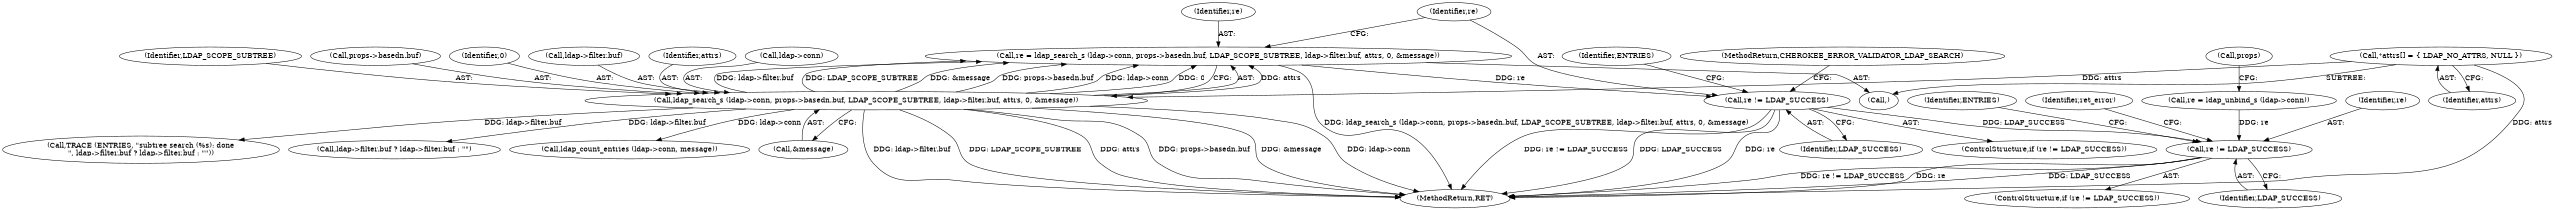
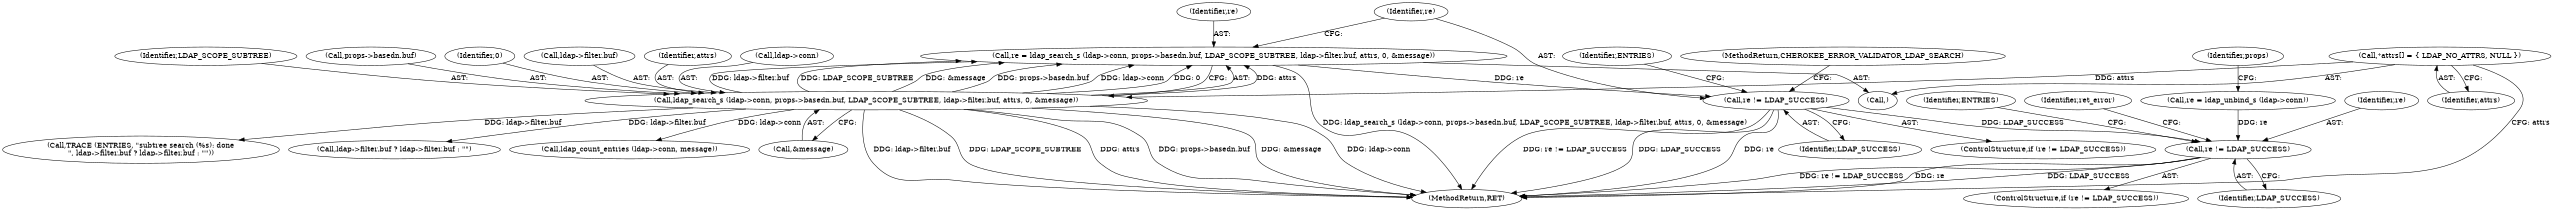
(2239, 56) -> (2238, 56)
(2347, 78) -> (2335, 78)
(2532, 123) -> (2531, 123)
